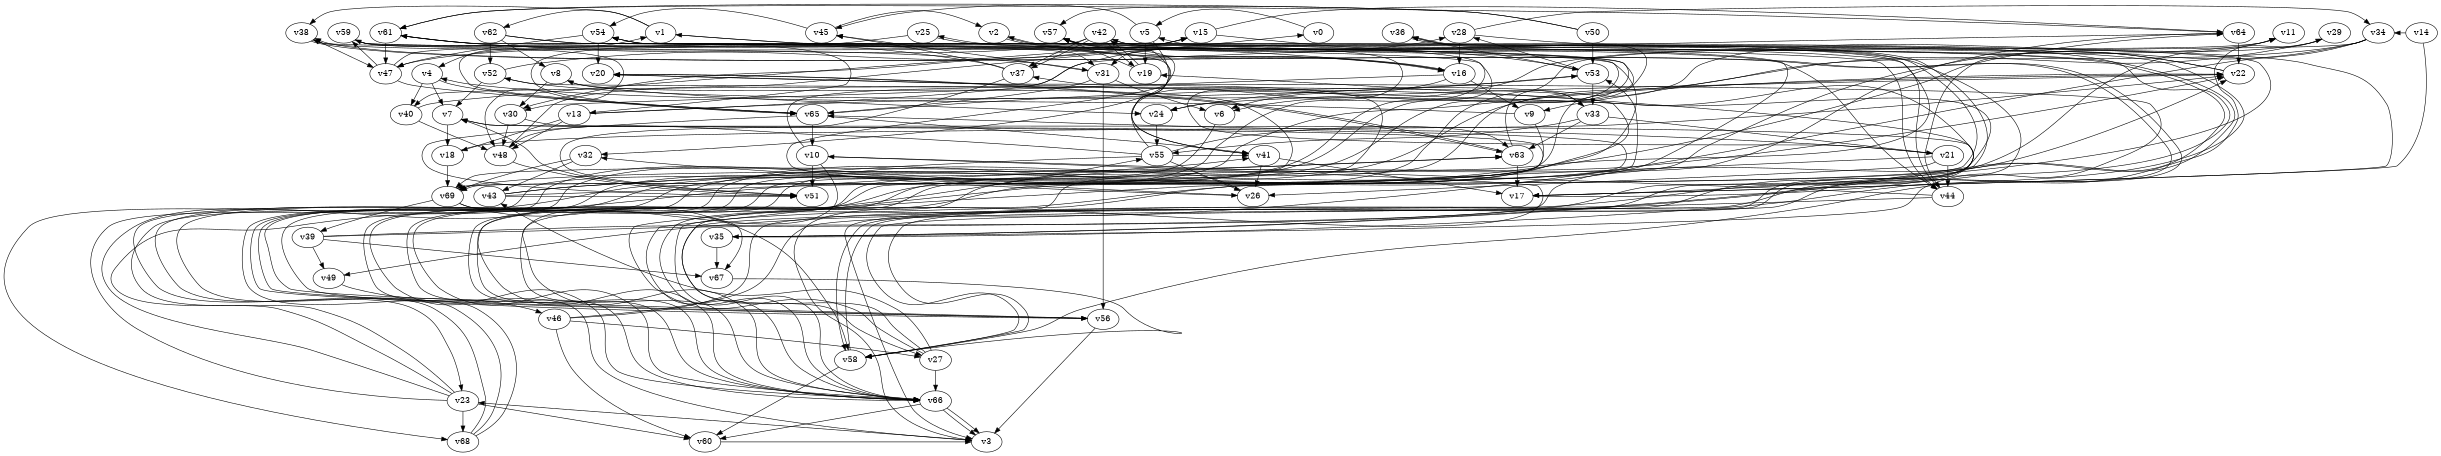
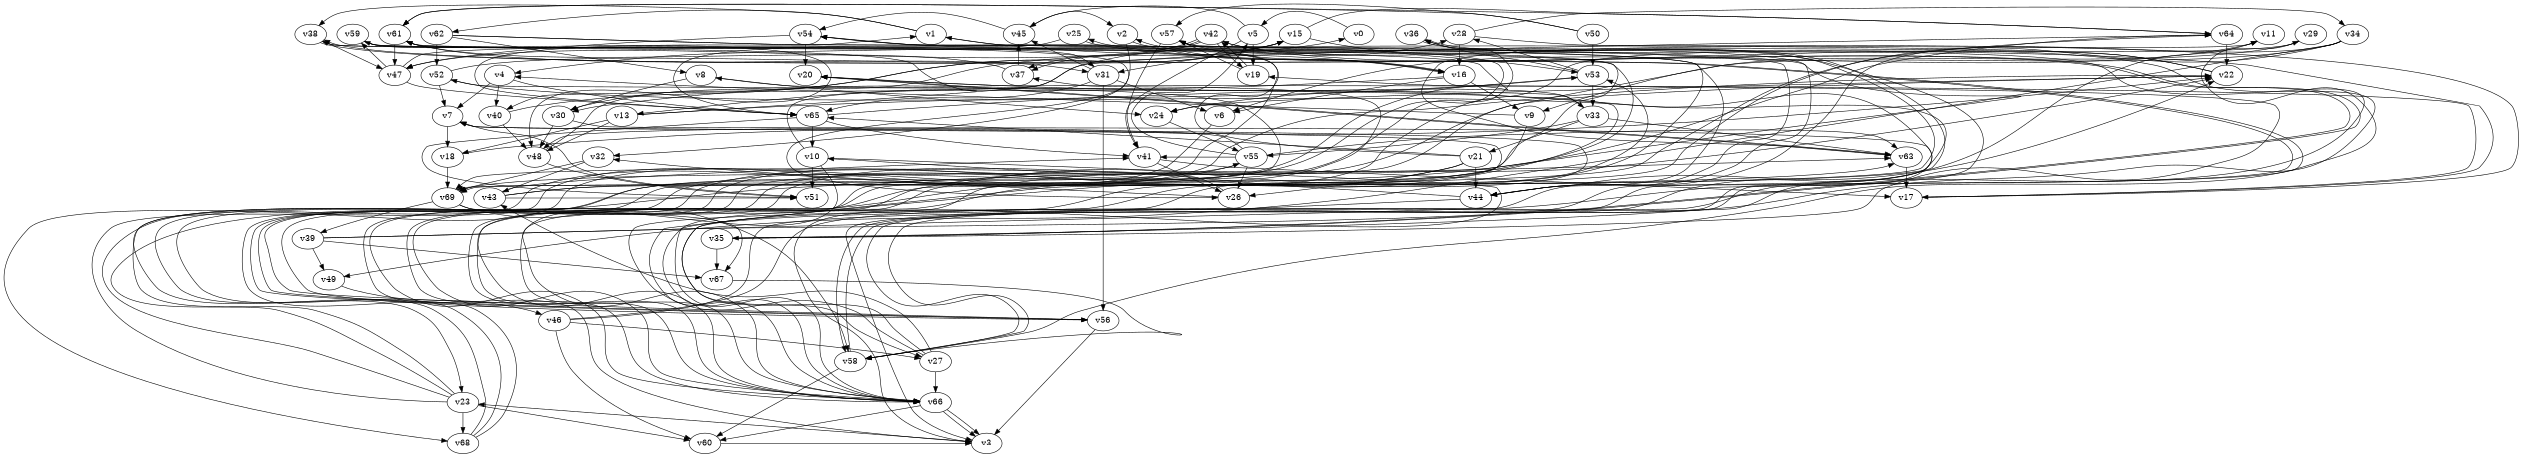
(2422, 33) -> none
(661, 130) -> none
